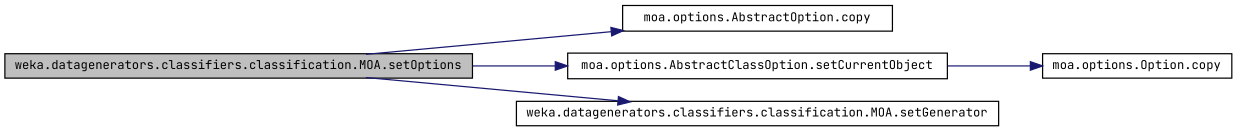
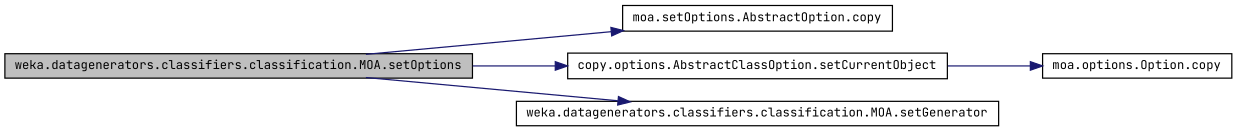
(758, 18) -> (758, 18)
(758, 66) -> (758, 66)
